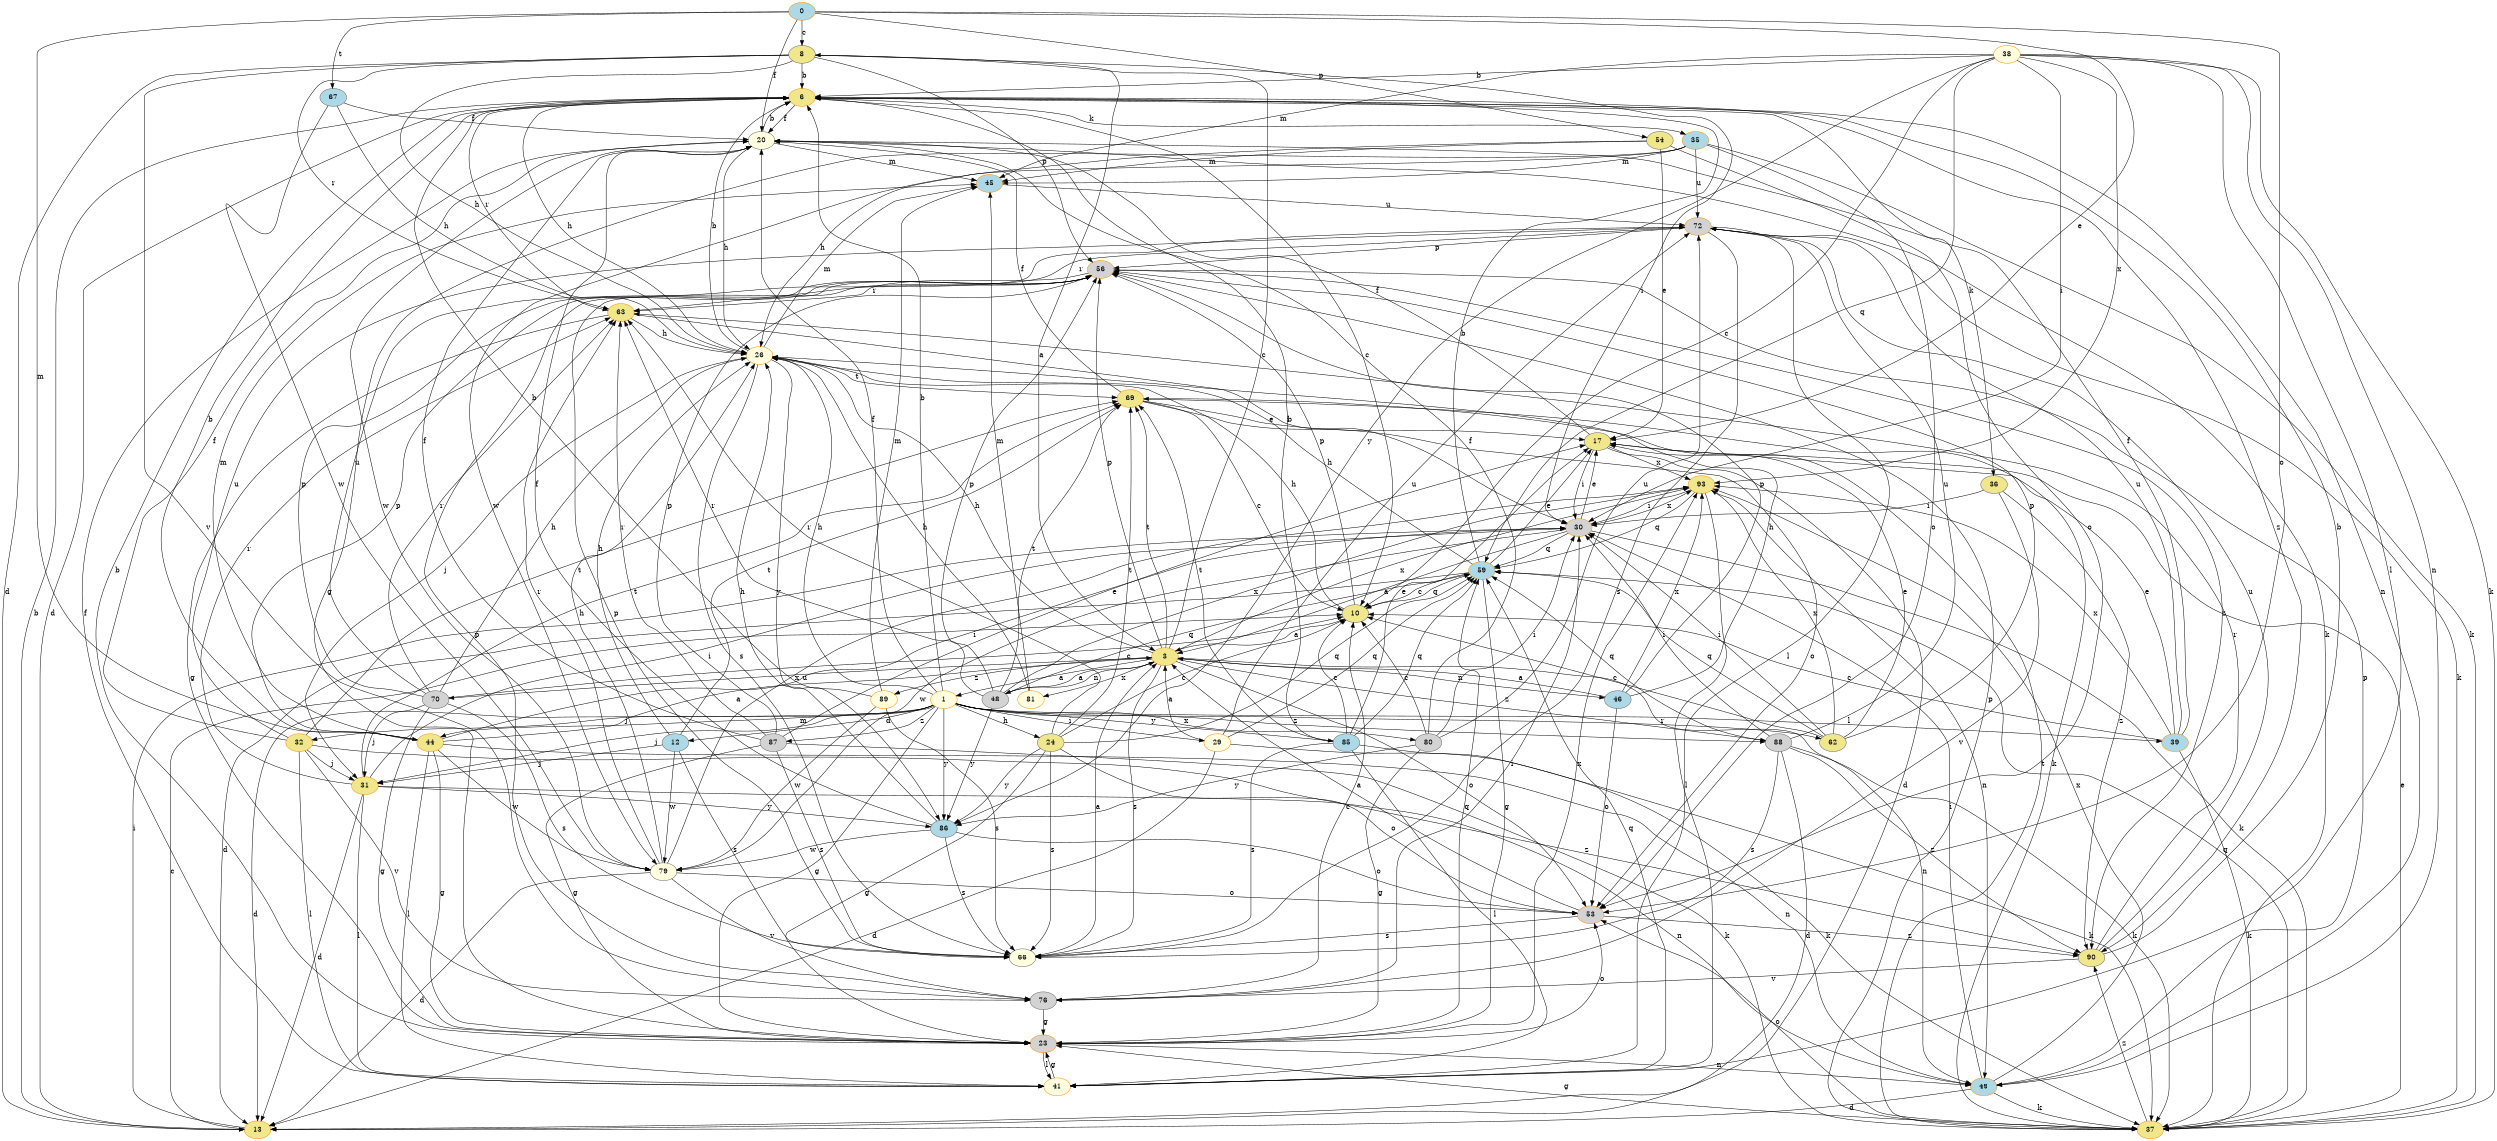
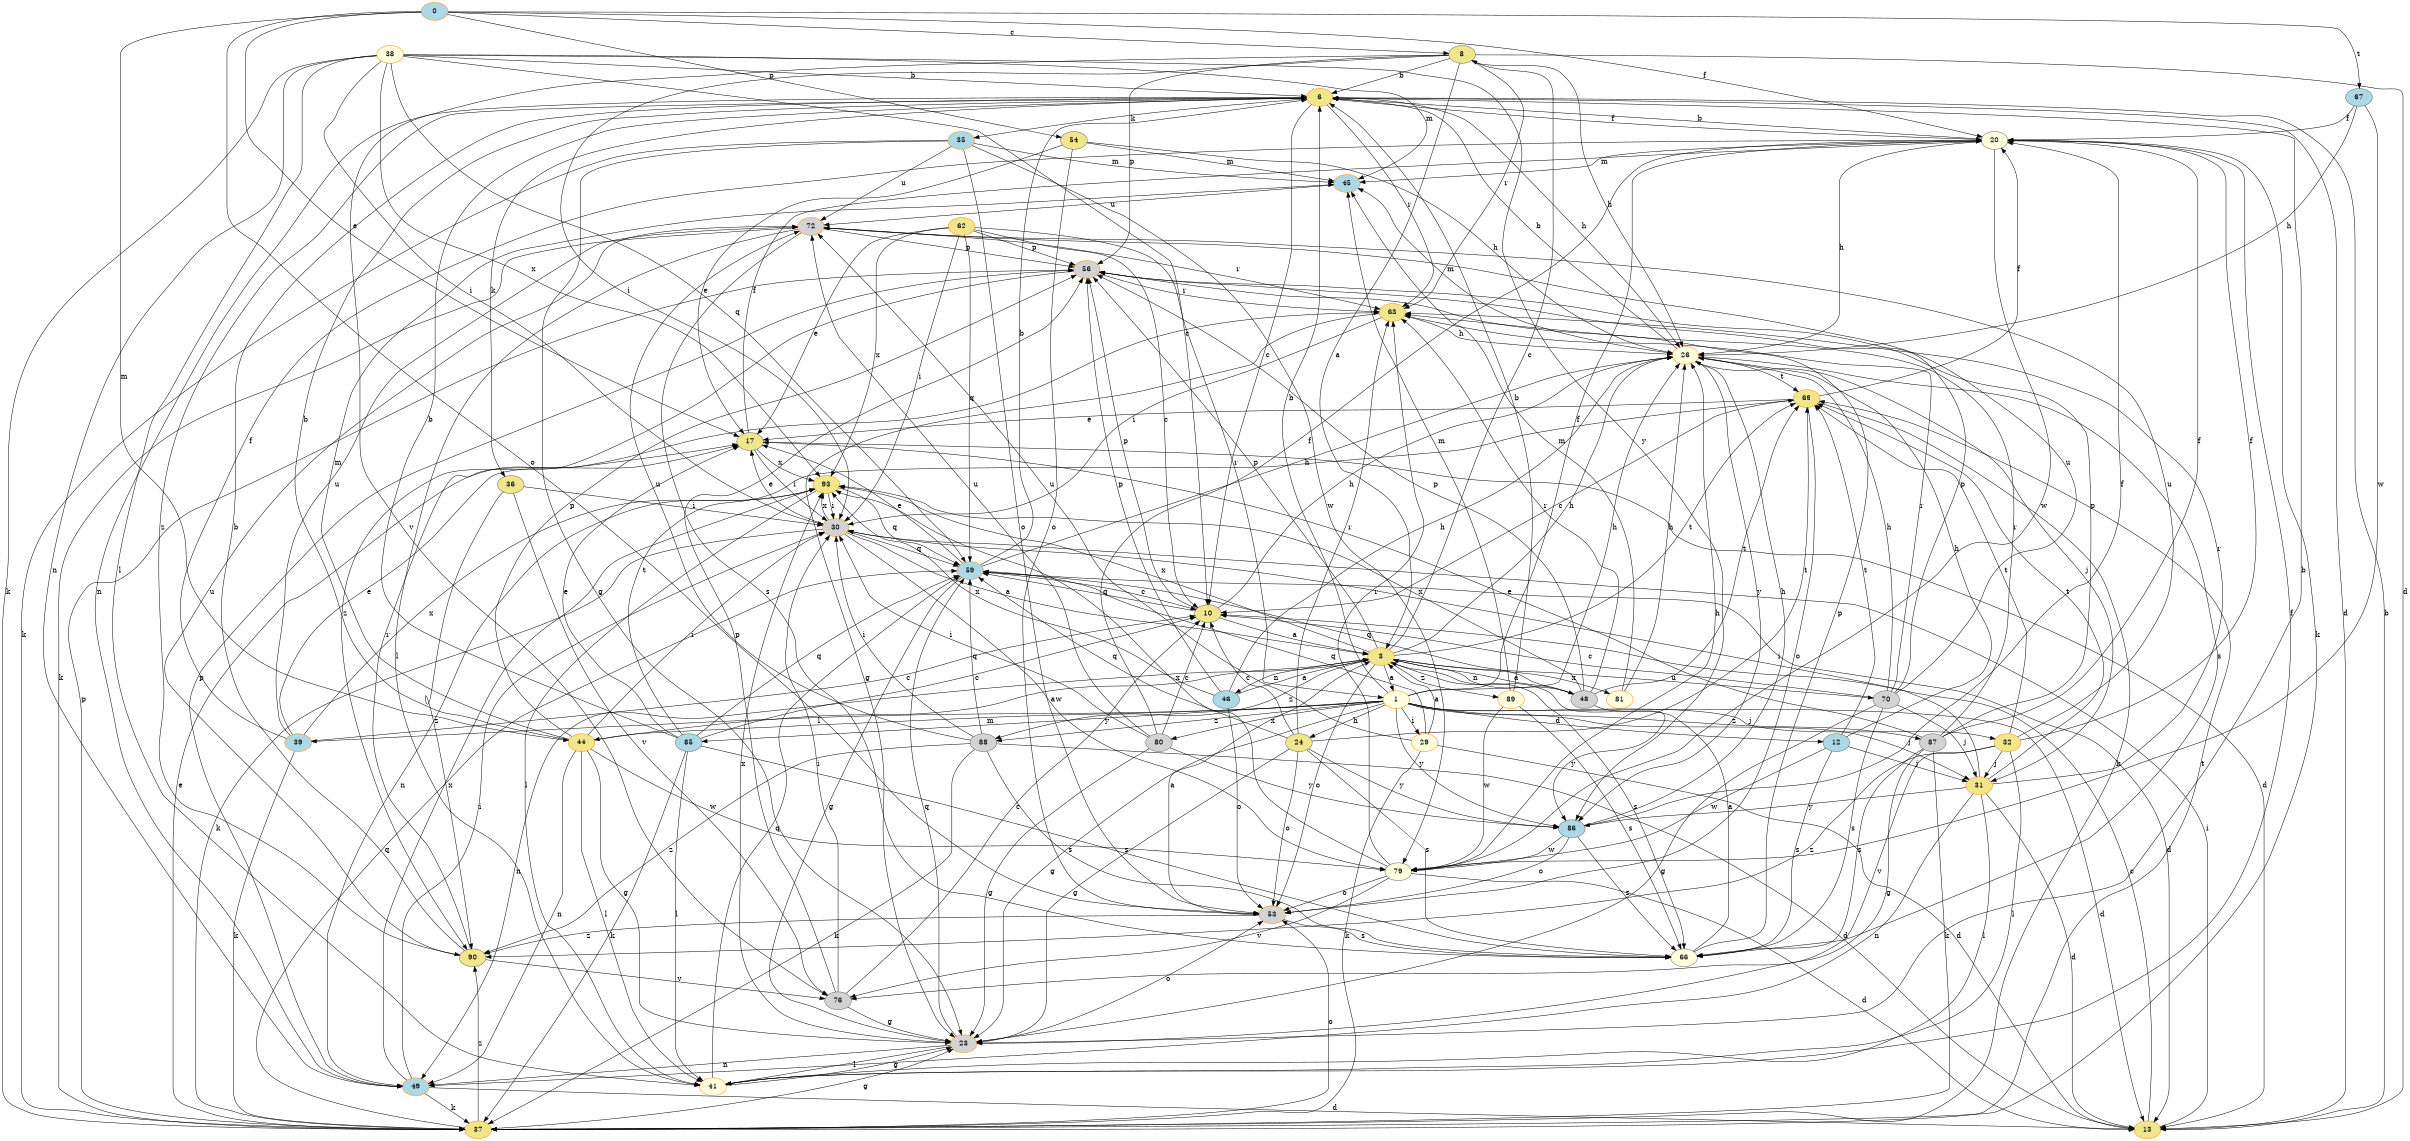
(1386, 719) -> (1229, 450)
(1833, 743) -> (962, 226)
